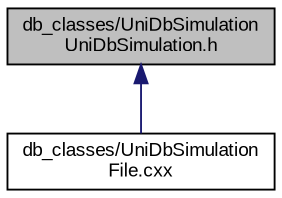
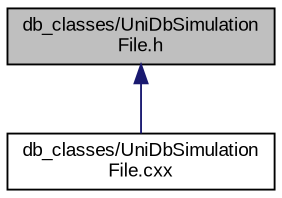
(141, 36) -> (141, 36)
